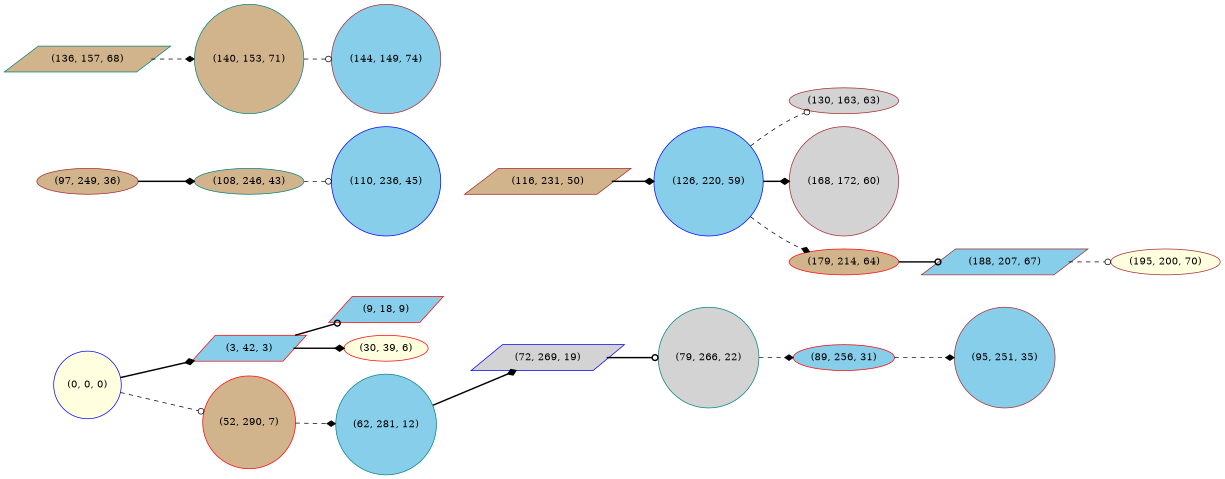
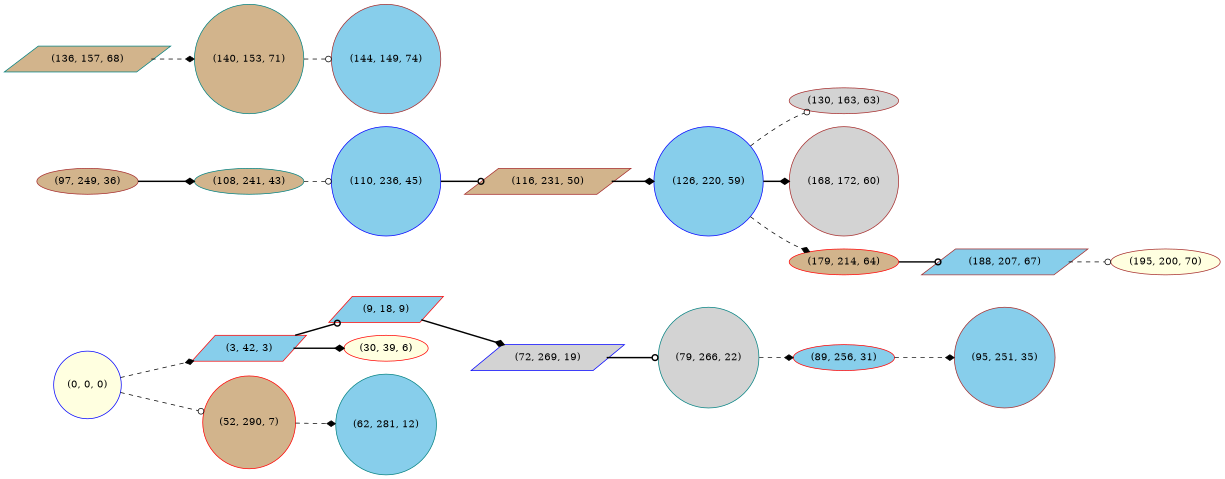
(249, 181) -> (249, 181)
none -> (459, 181)
(153, 370) -> (153, 370)
(470, 390) -> (458, 331)
